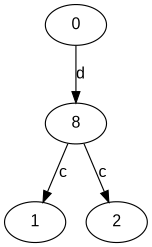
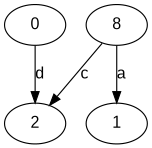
(76, 69) -> (35, 69)
(63, 173) -> (121, 74)
